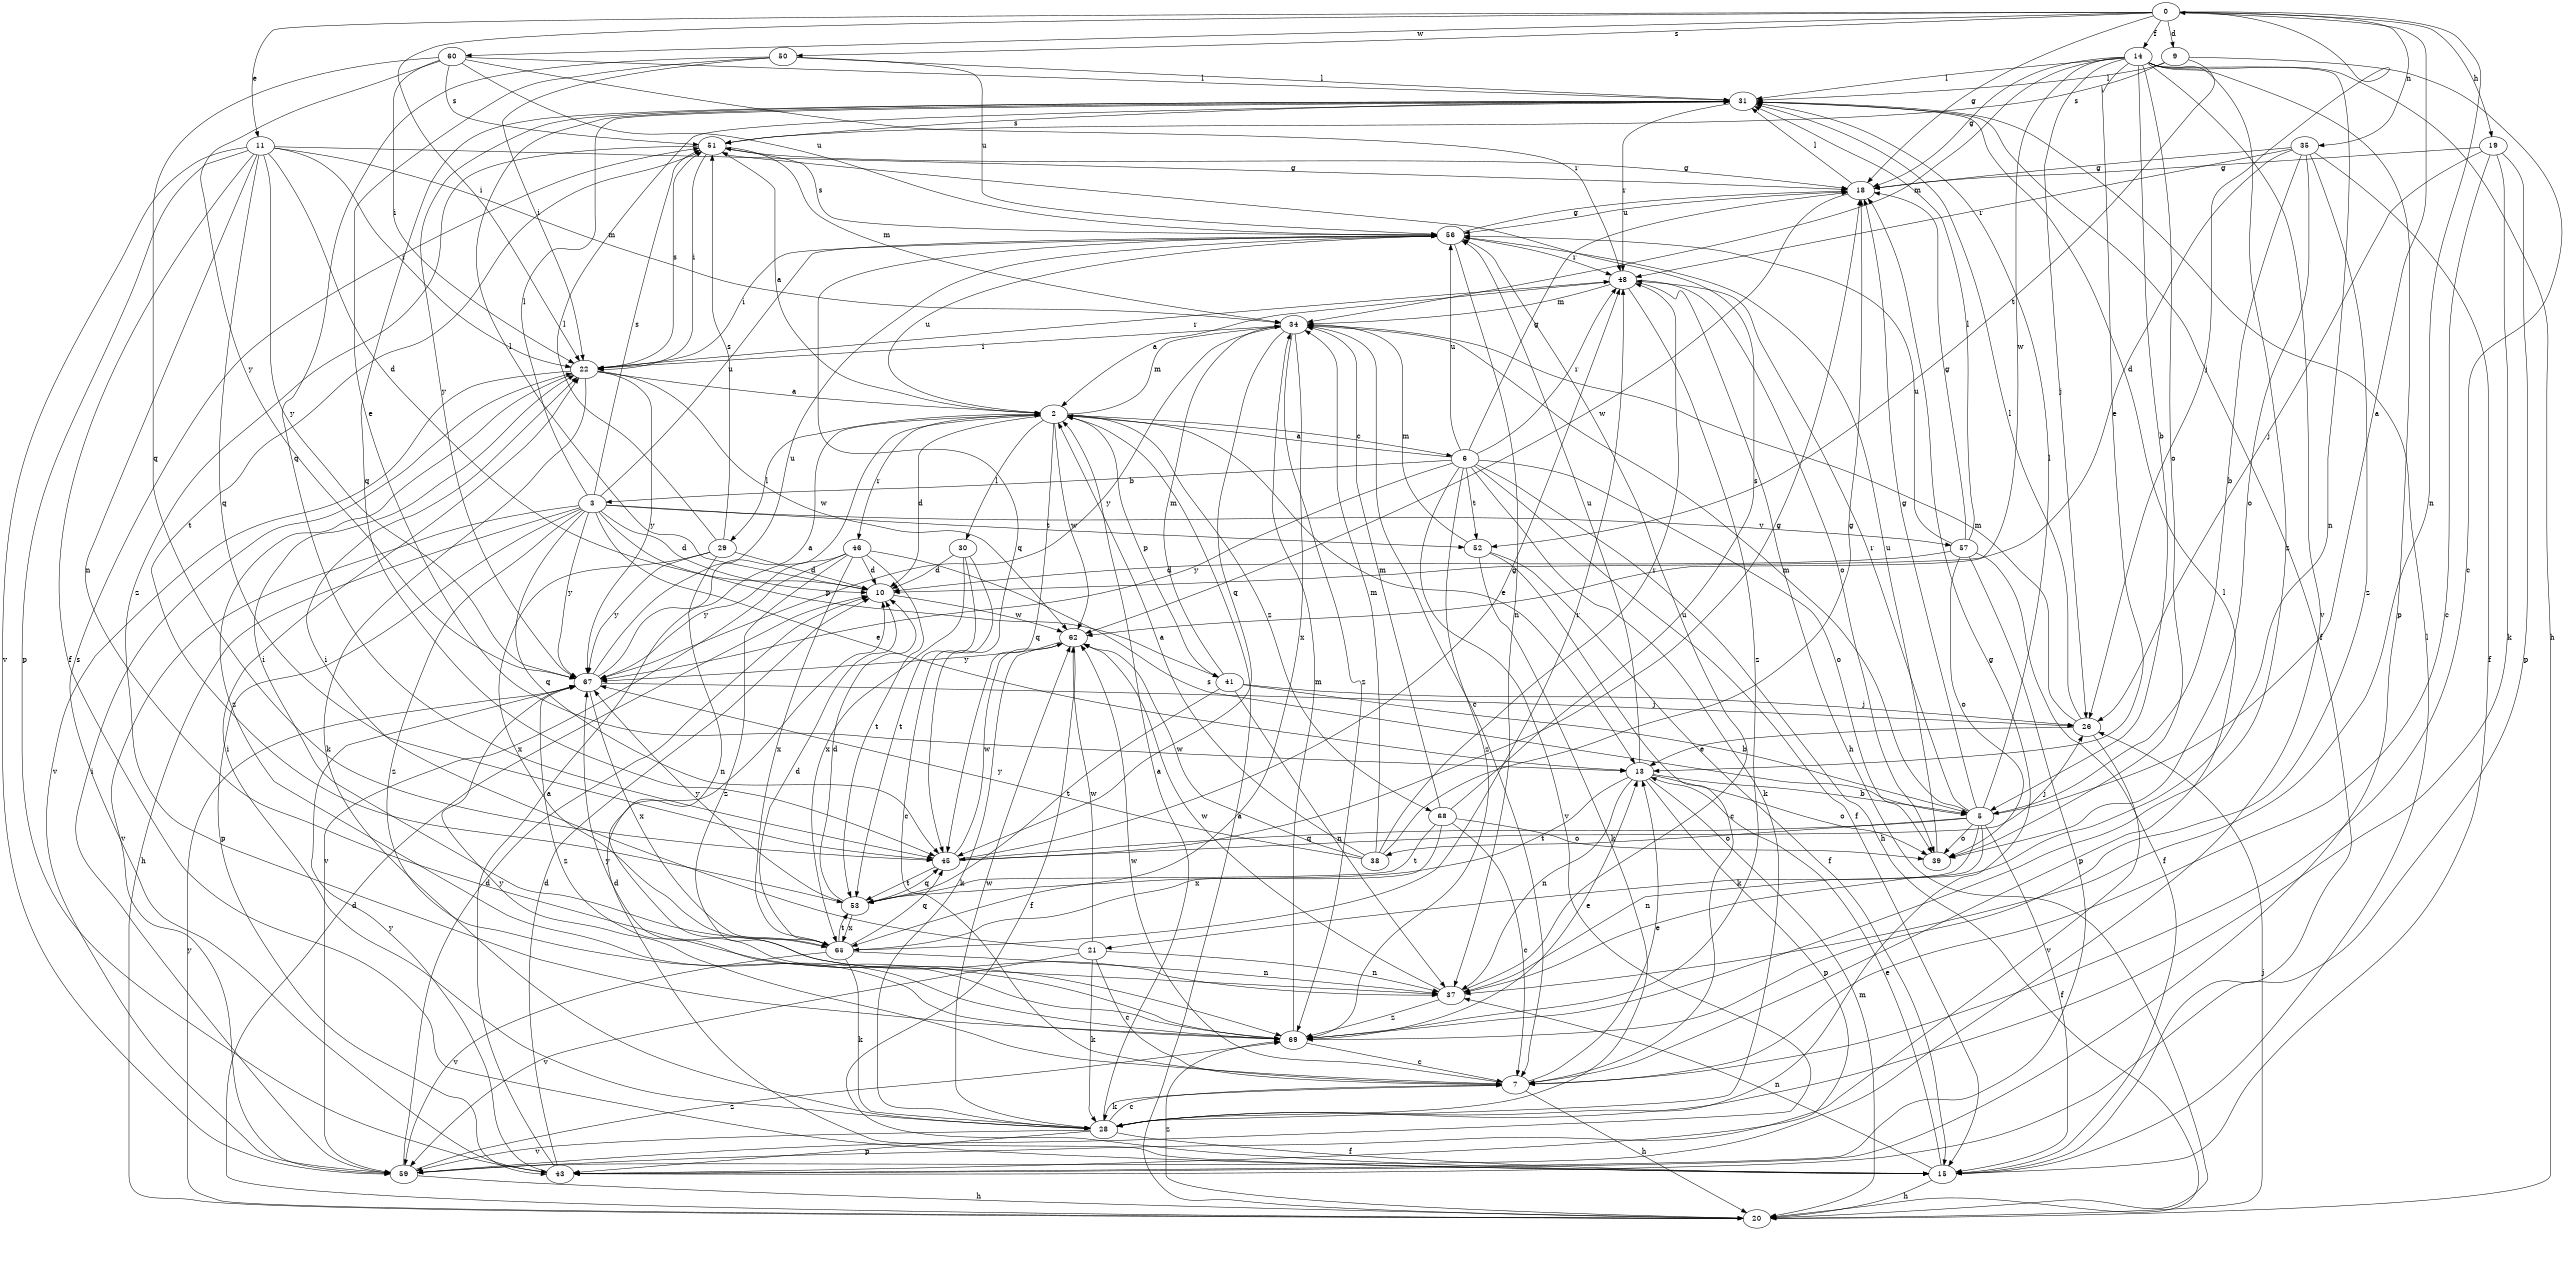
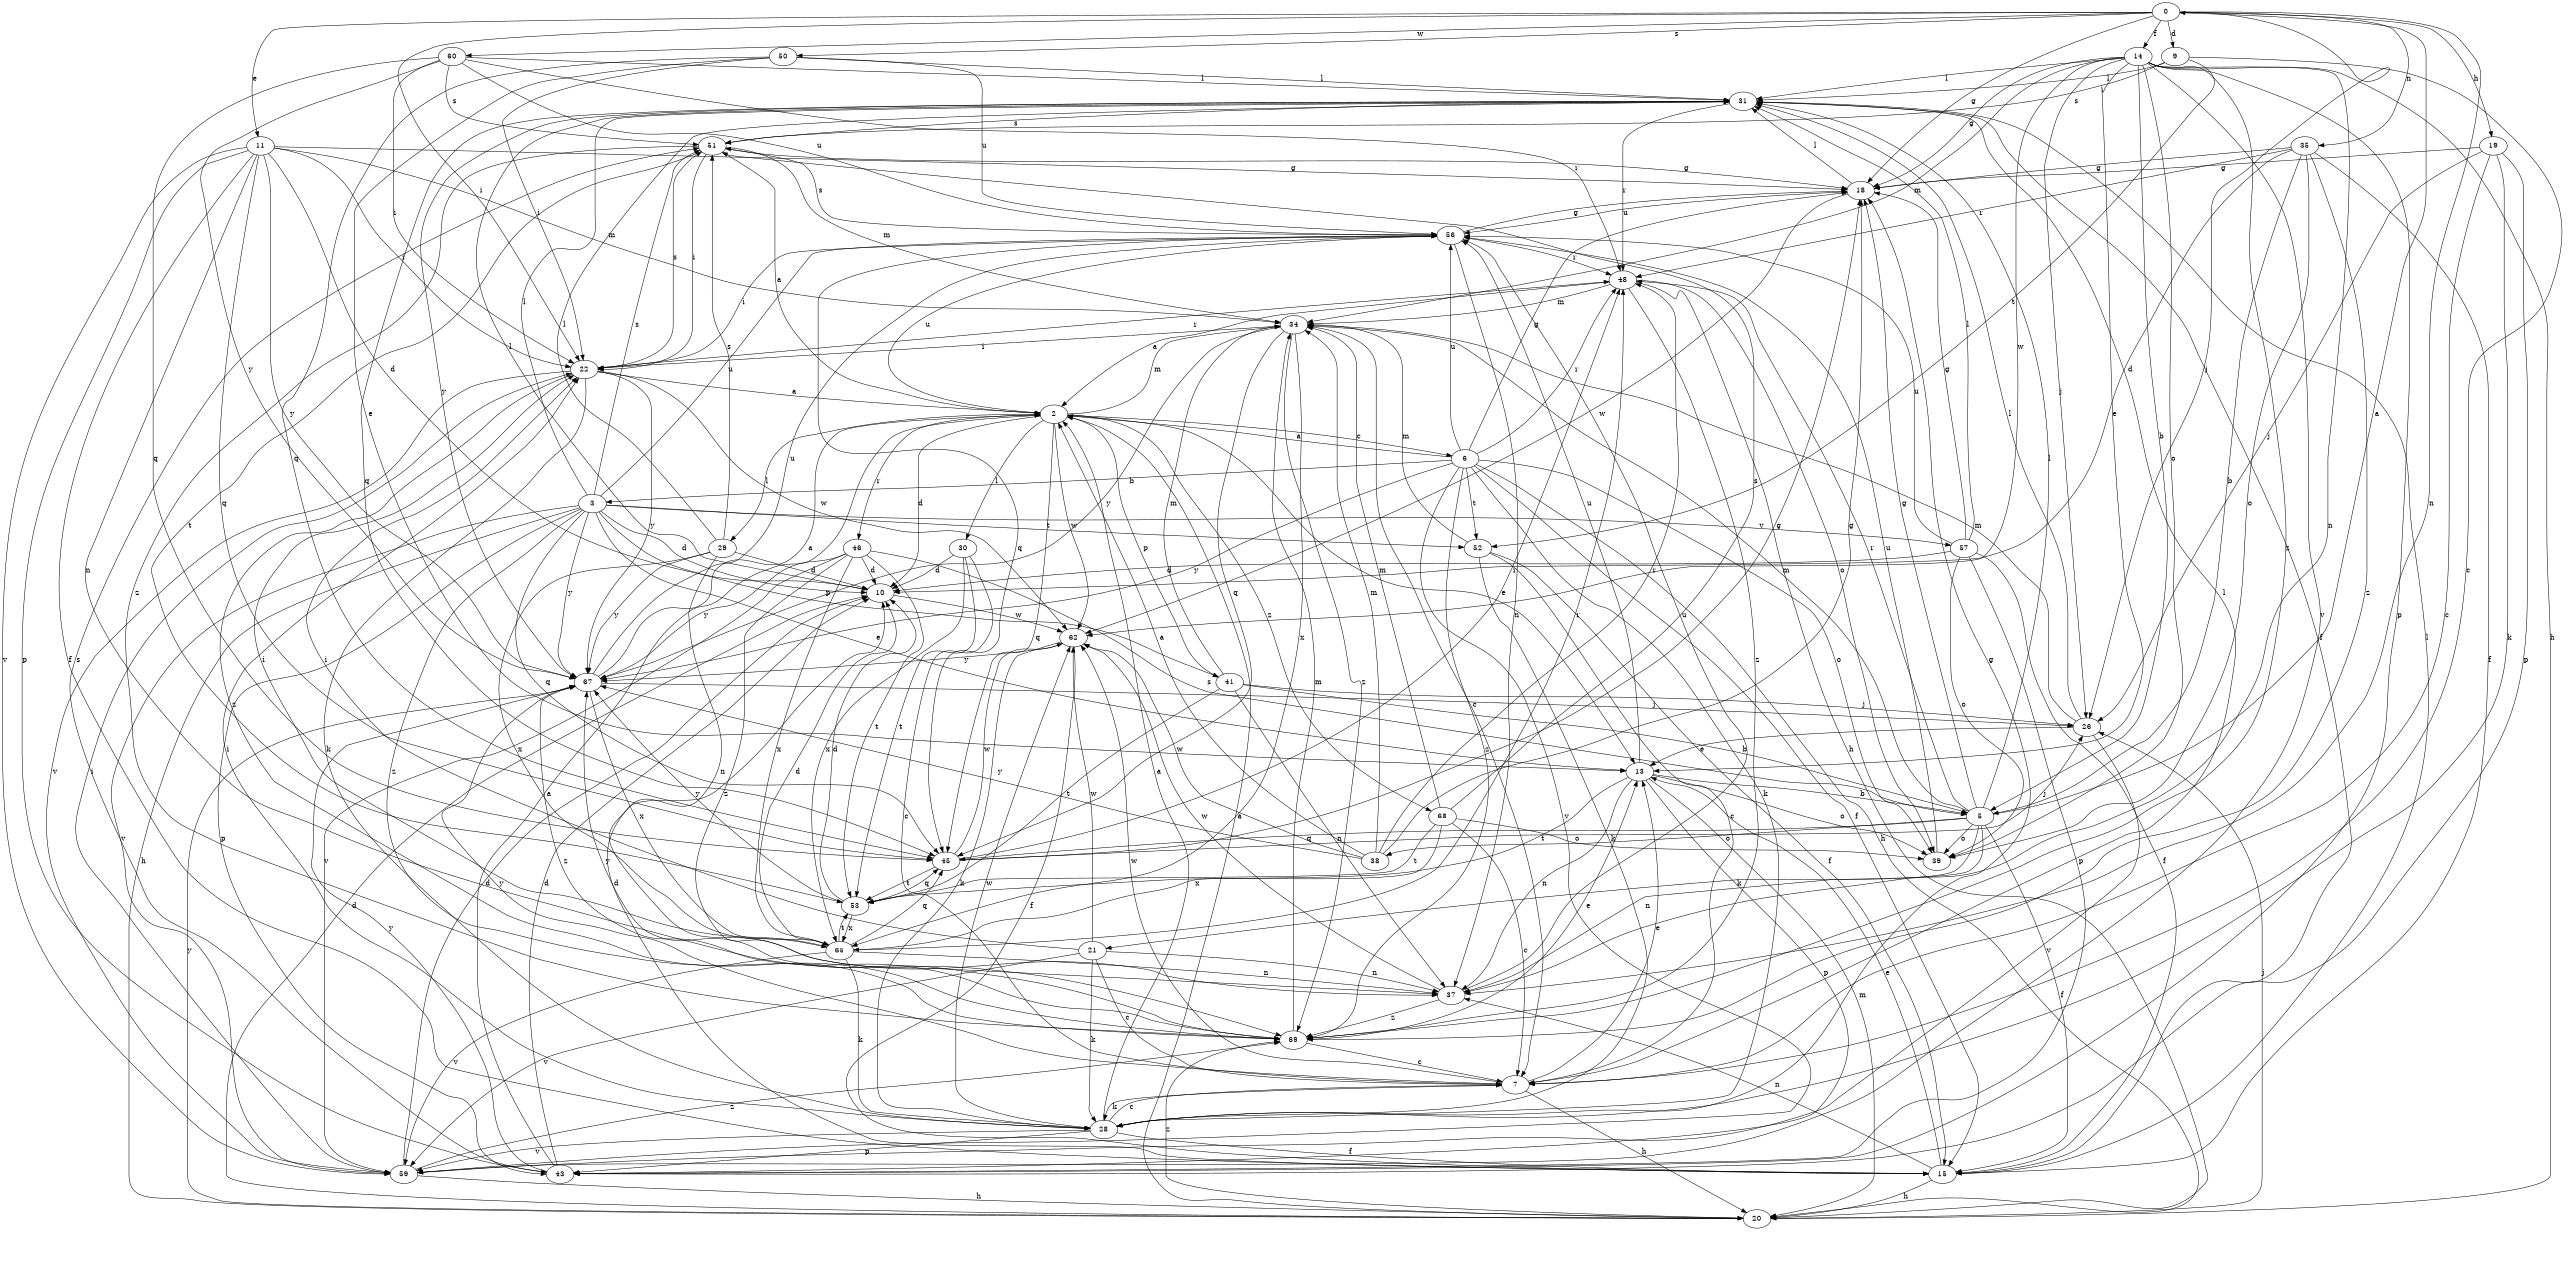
(1515, 571) -> (1515, 571)
